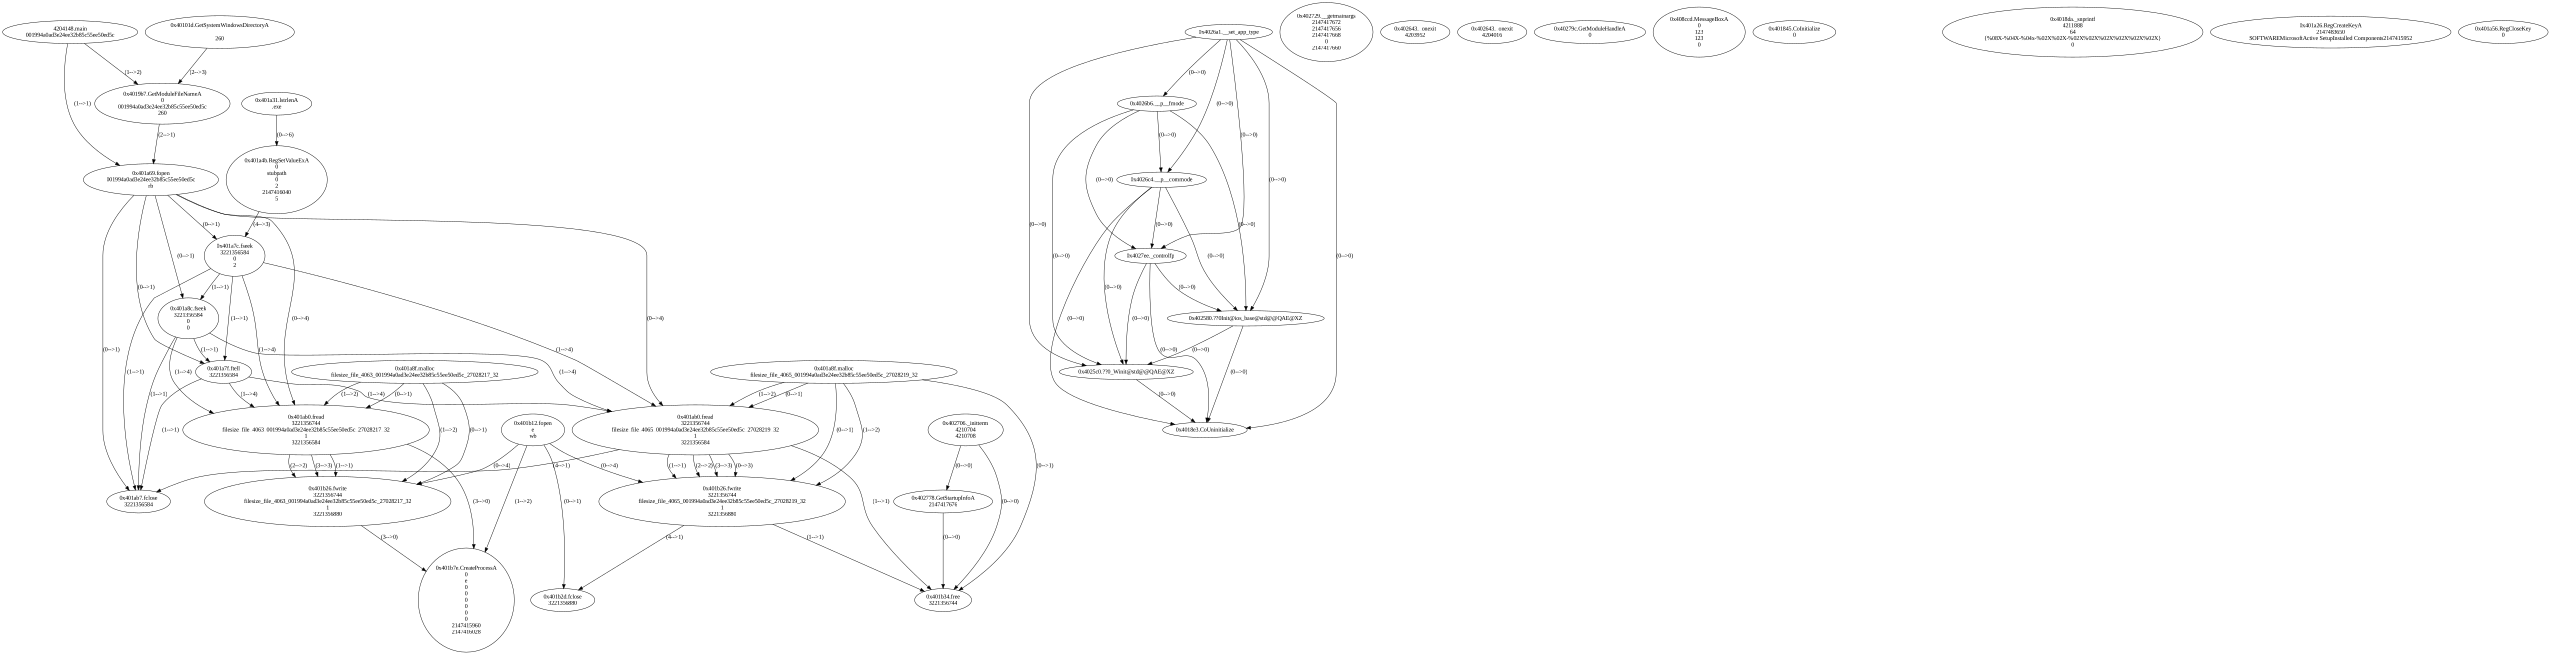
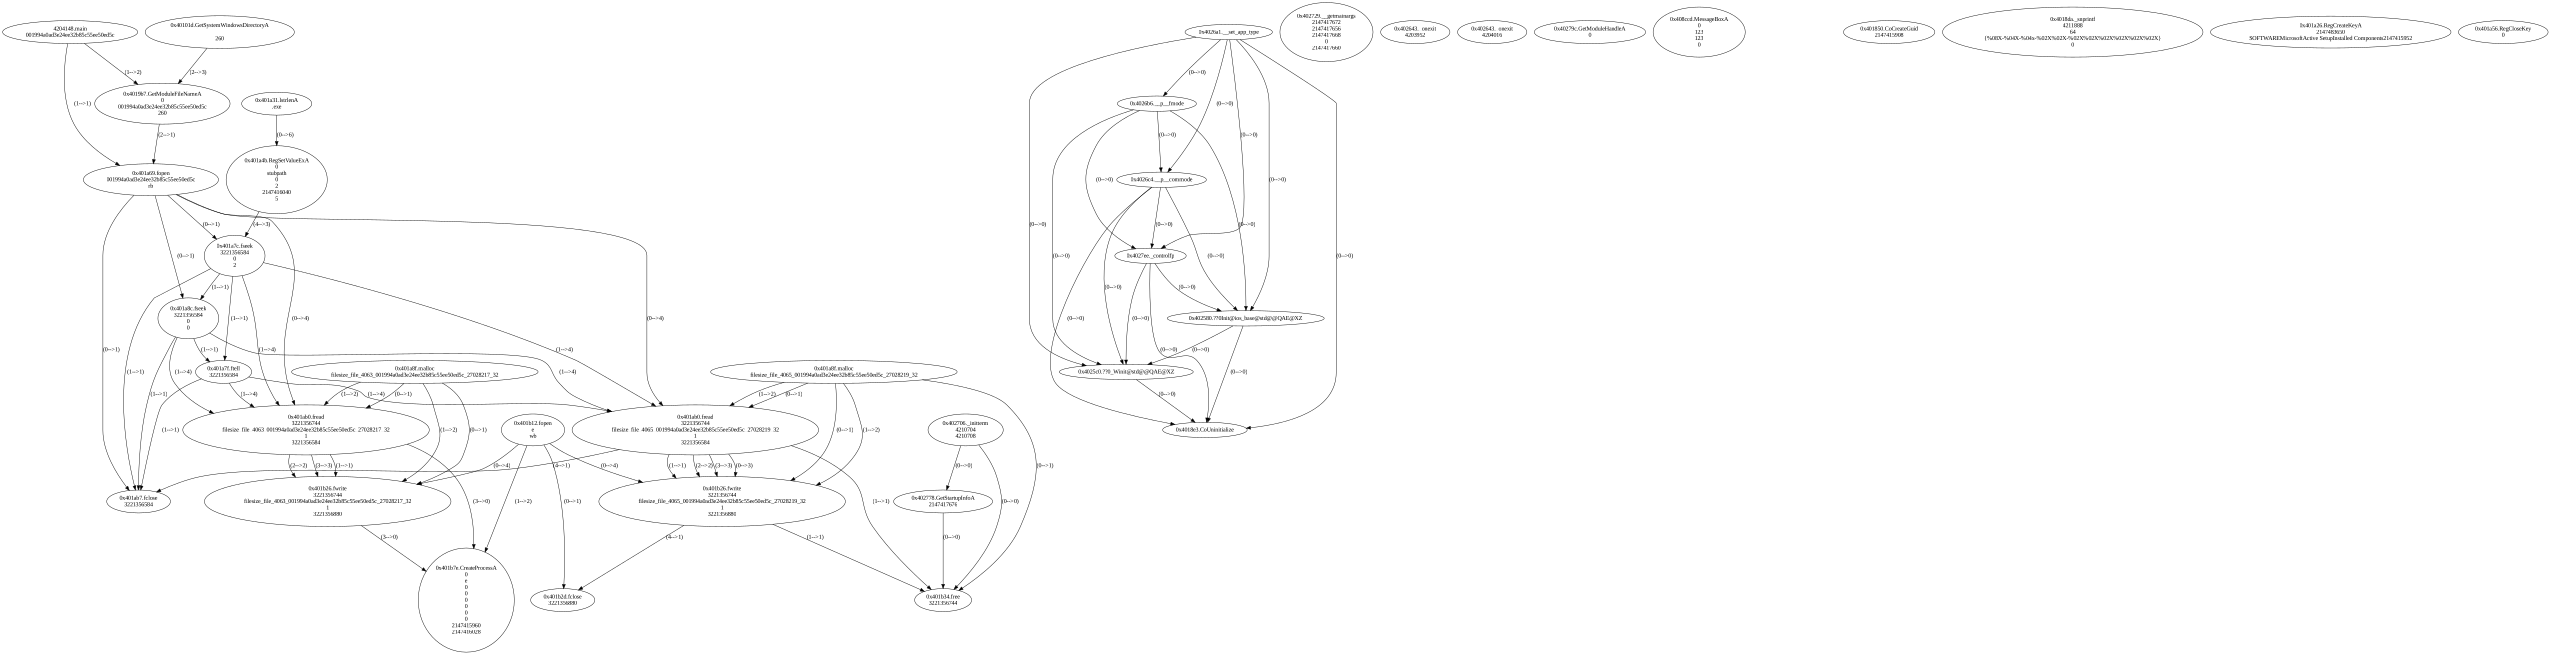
(1794, 32) -> none
none -> (1889, 32)
(139, 294) -> none
